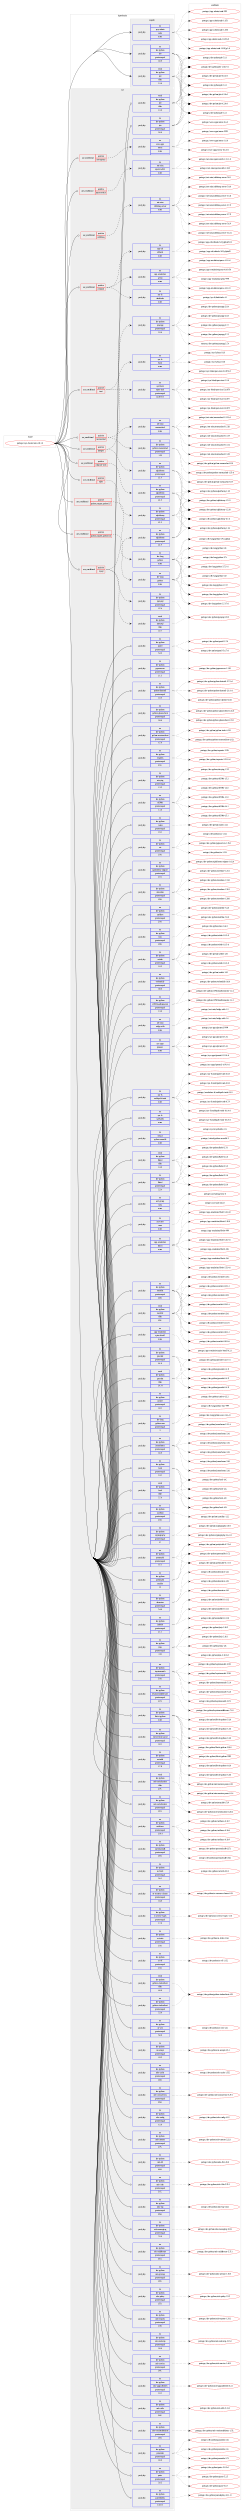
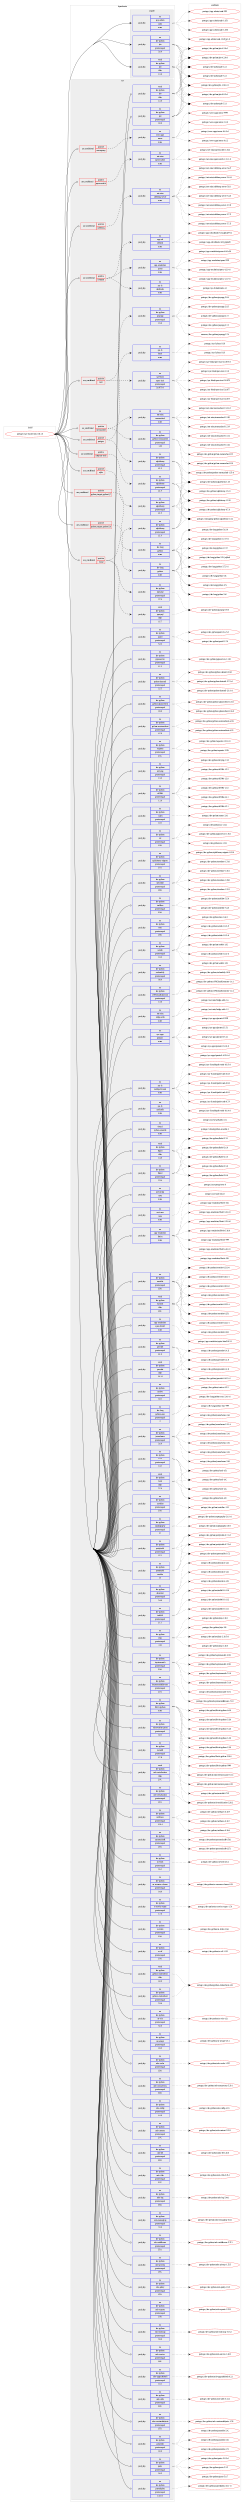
(215, 39) -> none
(215, 528) -> (215, 519)
(215, 730) -> (215, 731)
(215, 1092) -> (215, 1092)
